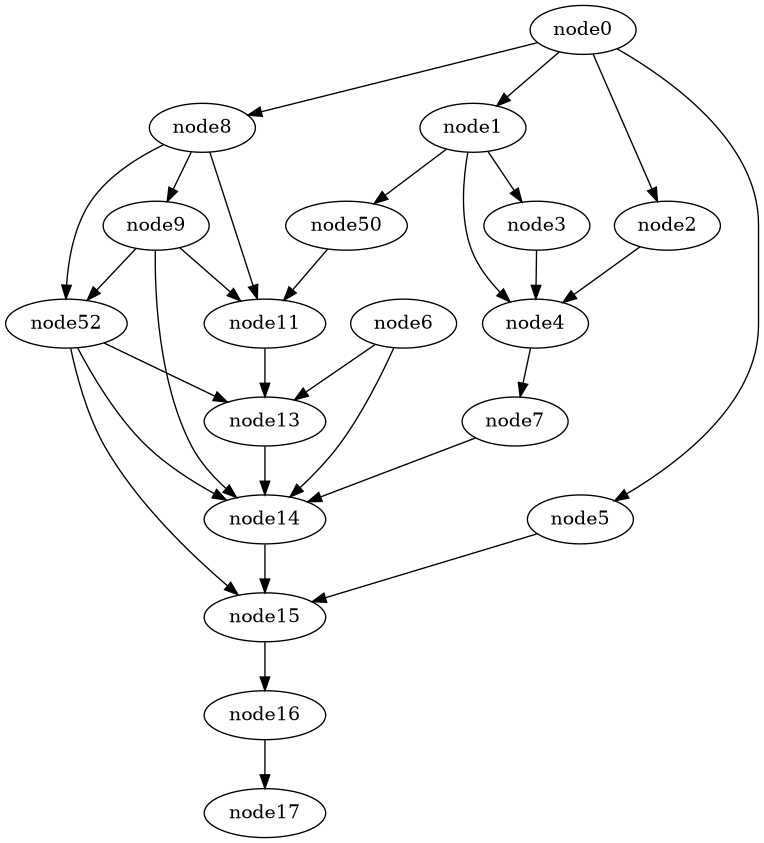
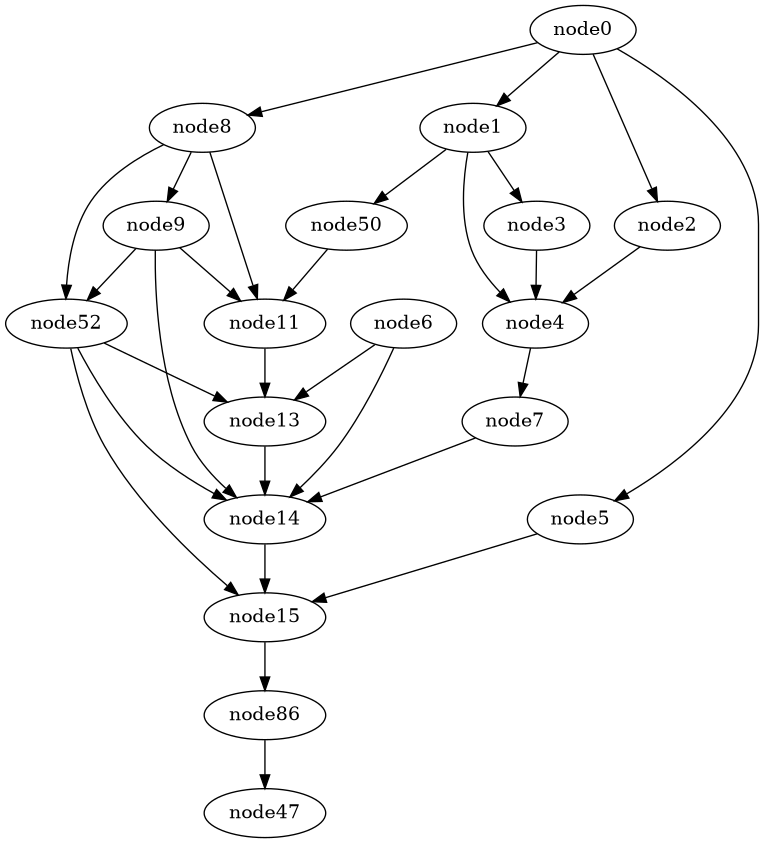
(265, 715) -> (265, 715)
(265, 813) -> (265, 813)
